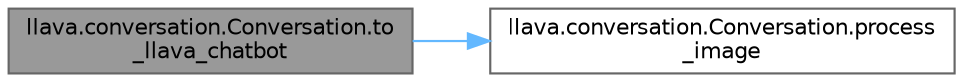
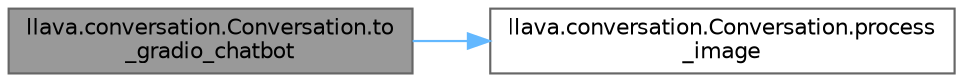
(211, 41) -> (211, 41)
